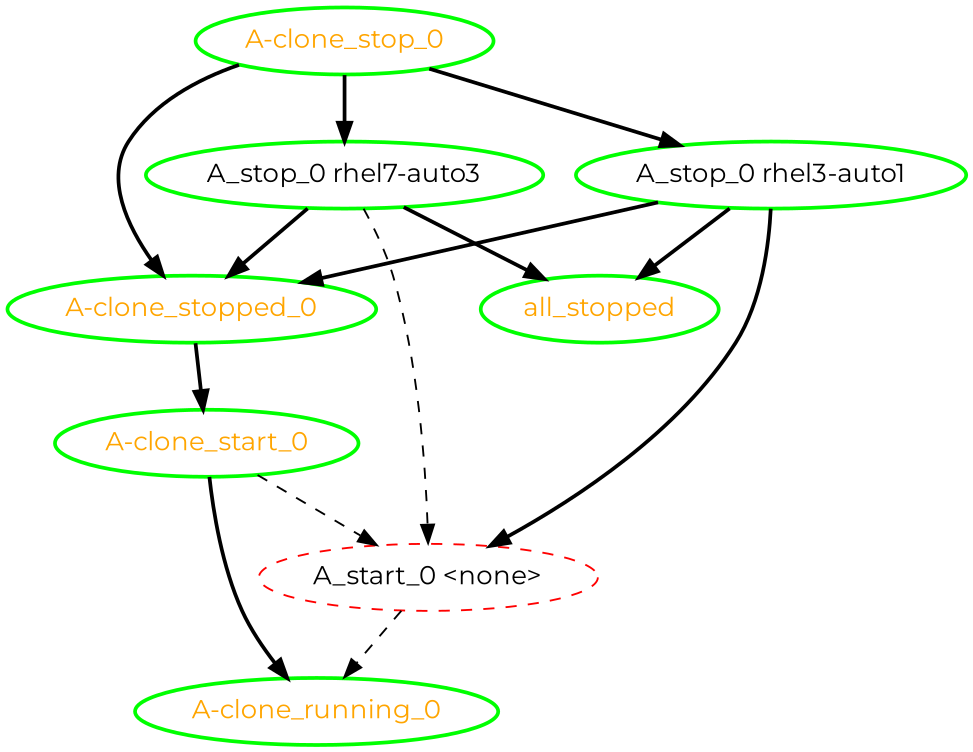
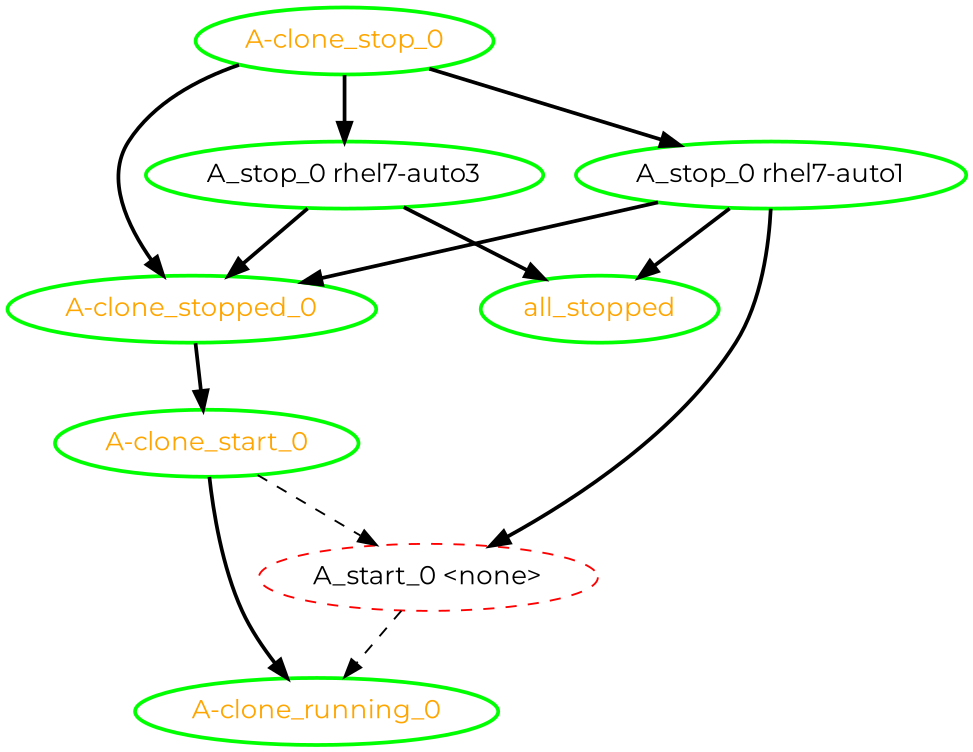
(771, 175) -> (771, 175)
(412, 363) -> none
